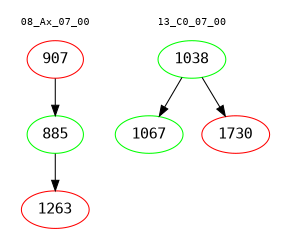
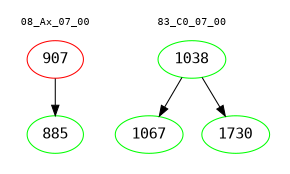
(192, 22) -> (192, 22)
(236, 135) -> (236, 135)
(55, 210) -> none
